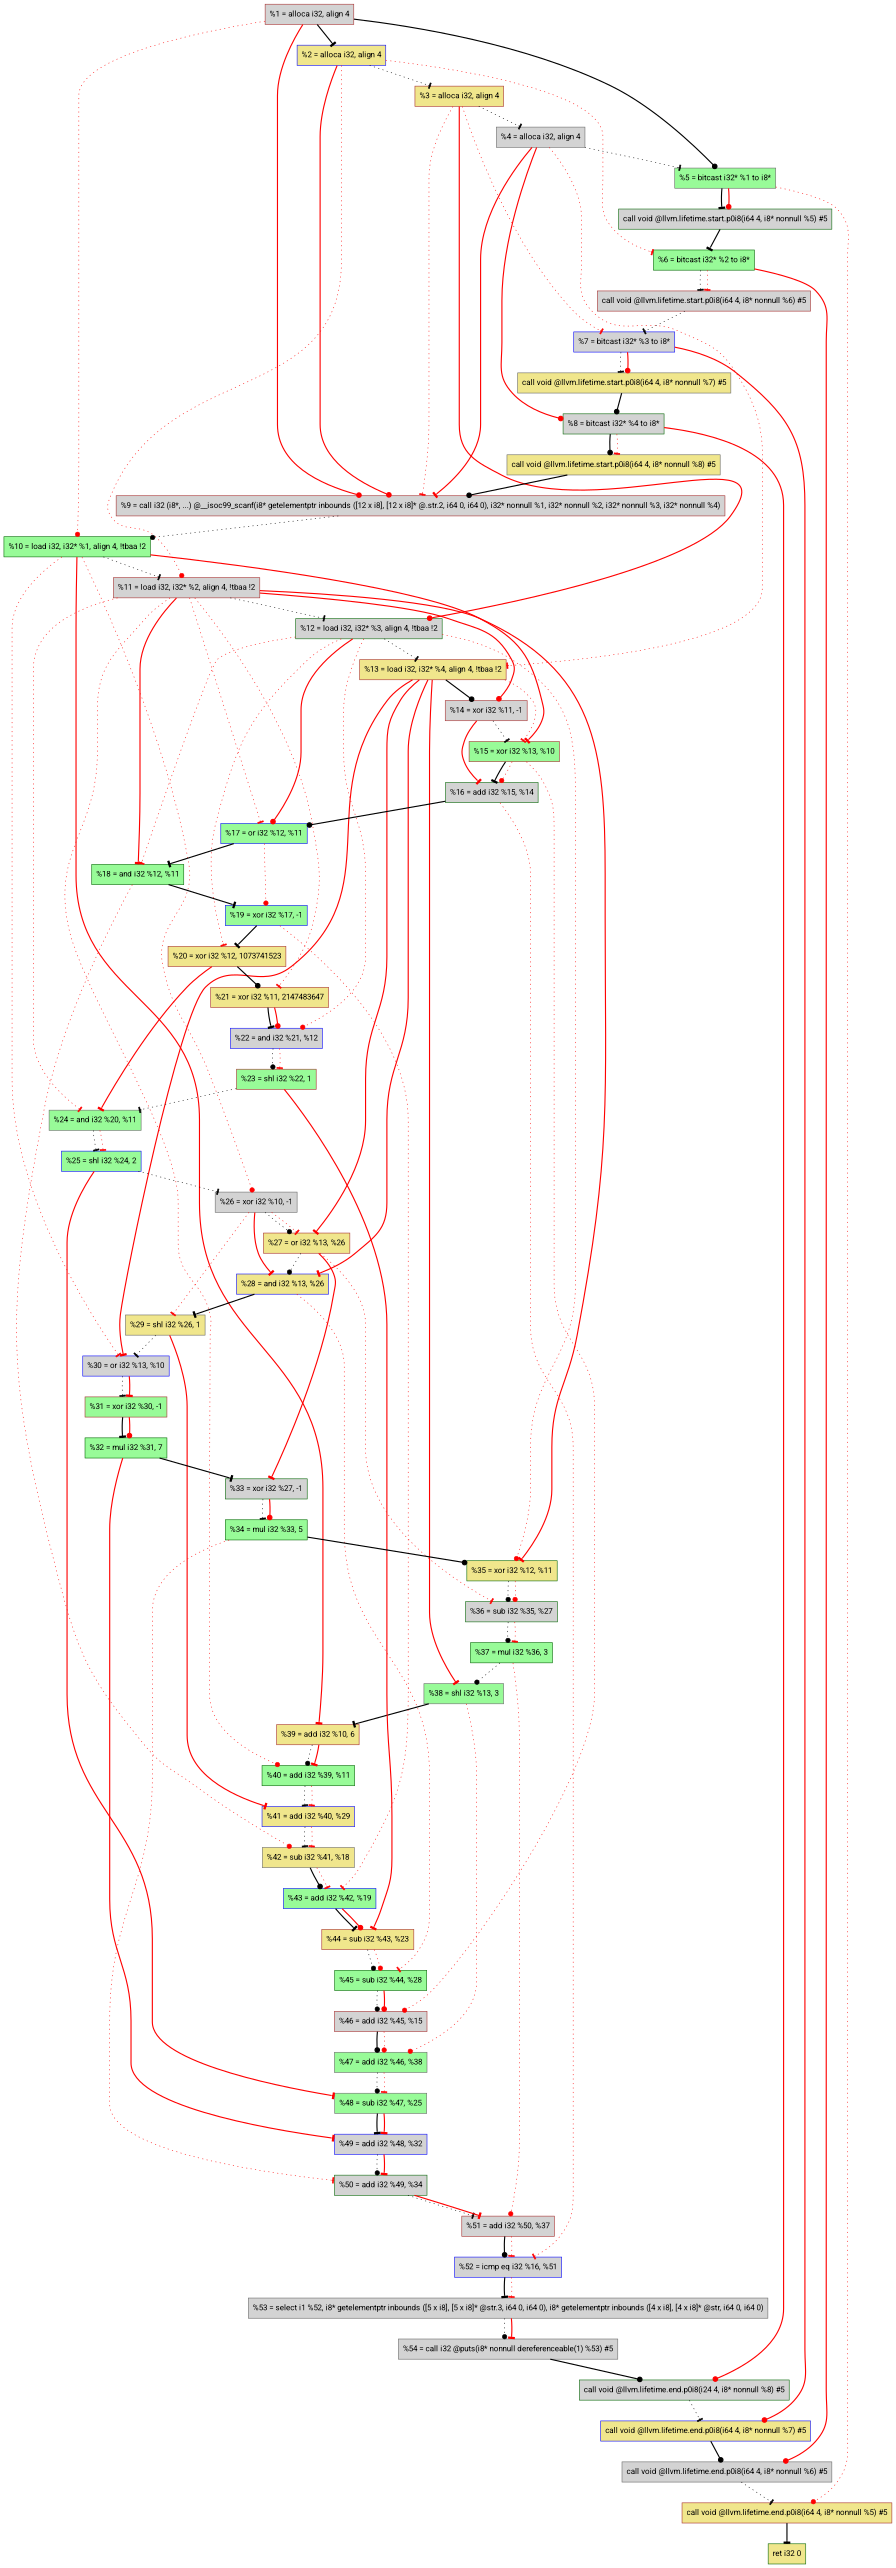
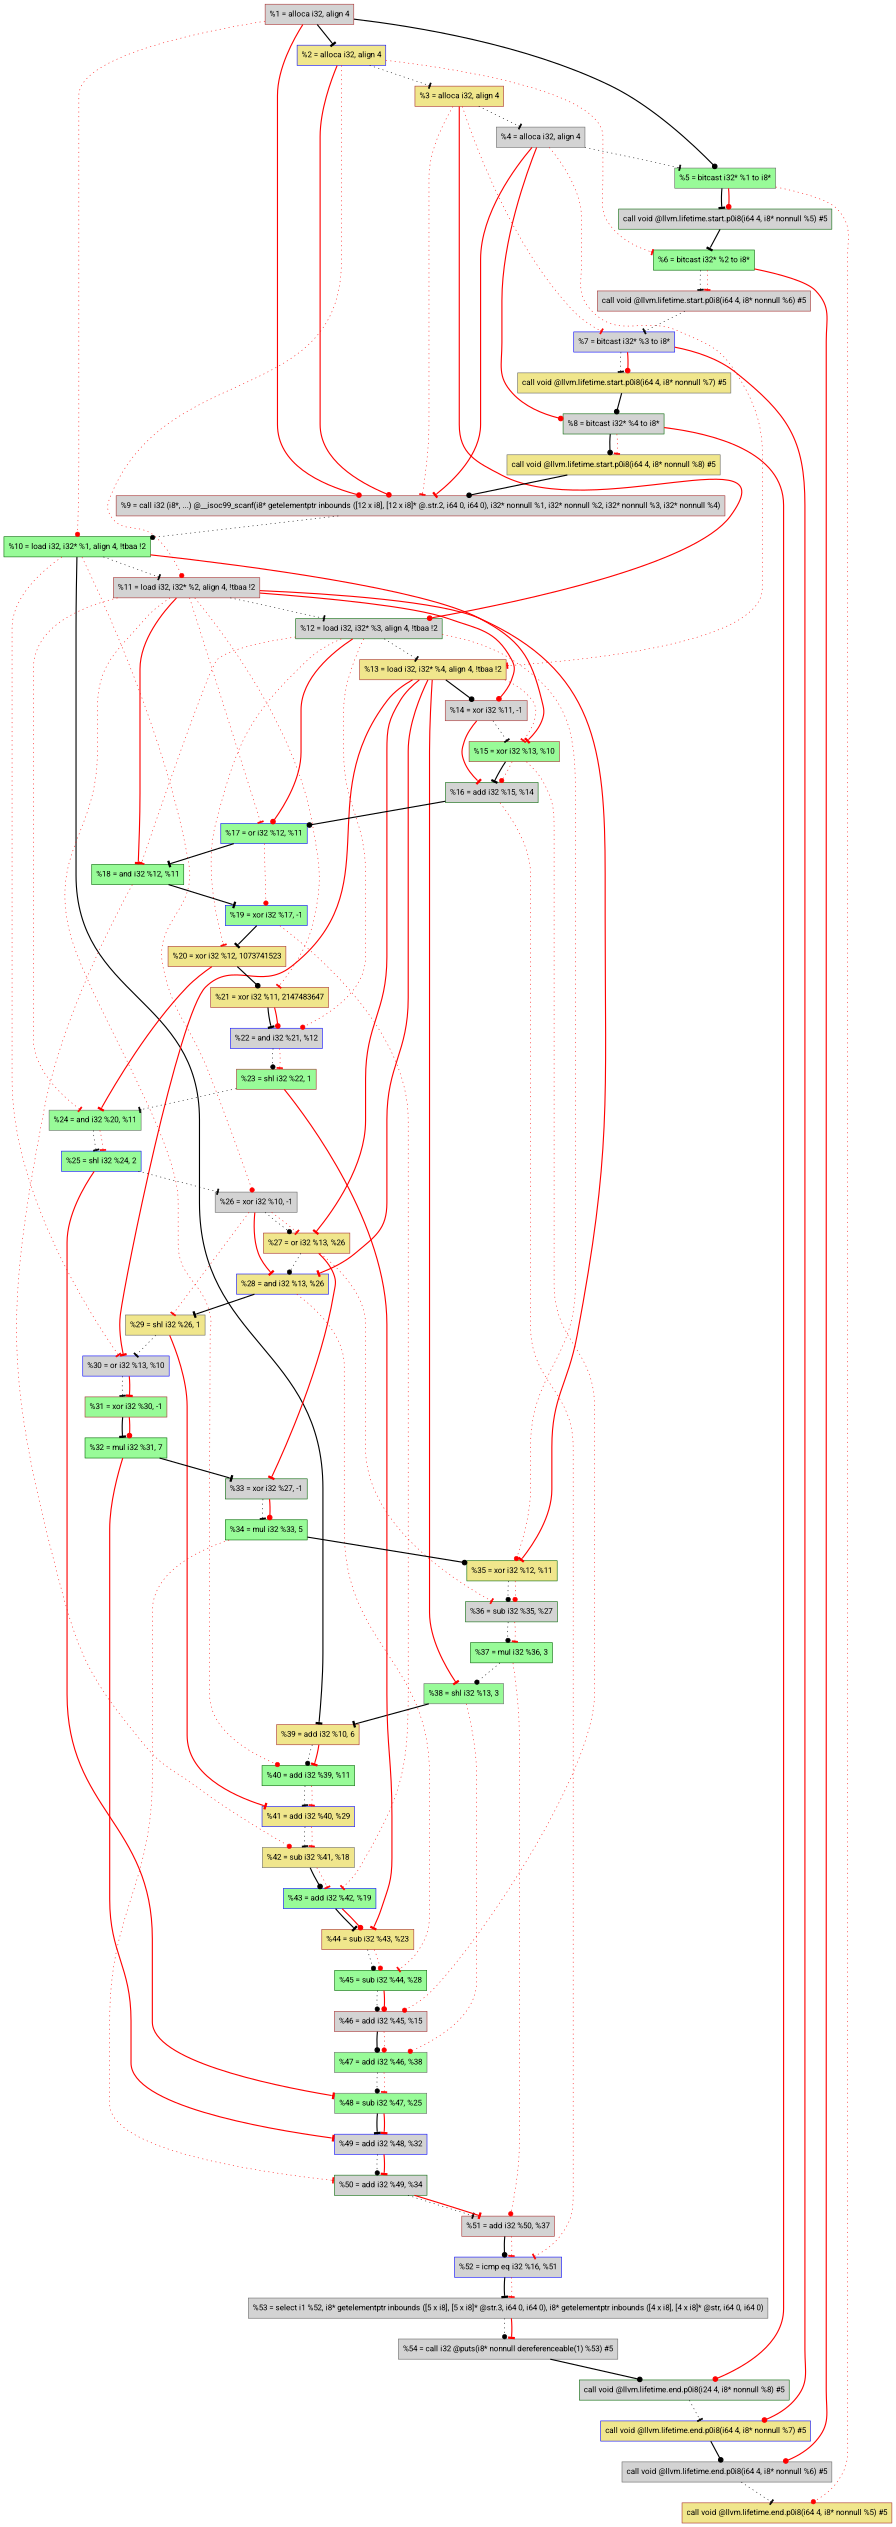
(199, 1137) -> (199, 1137)
(787, 2554) -> none
